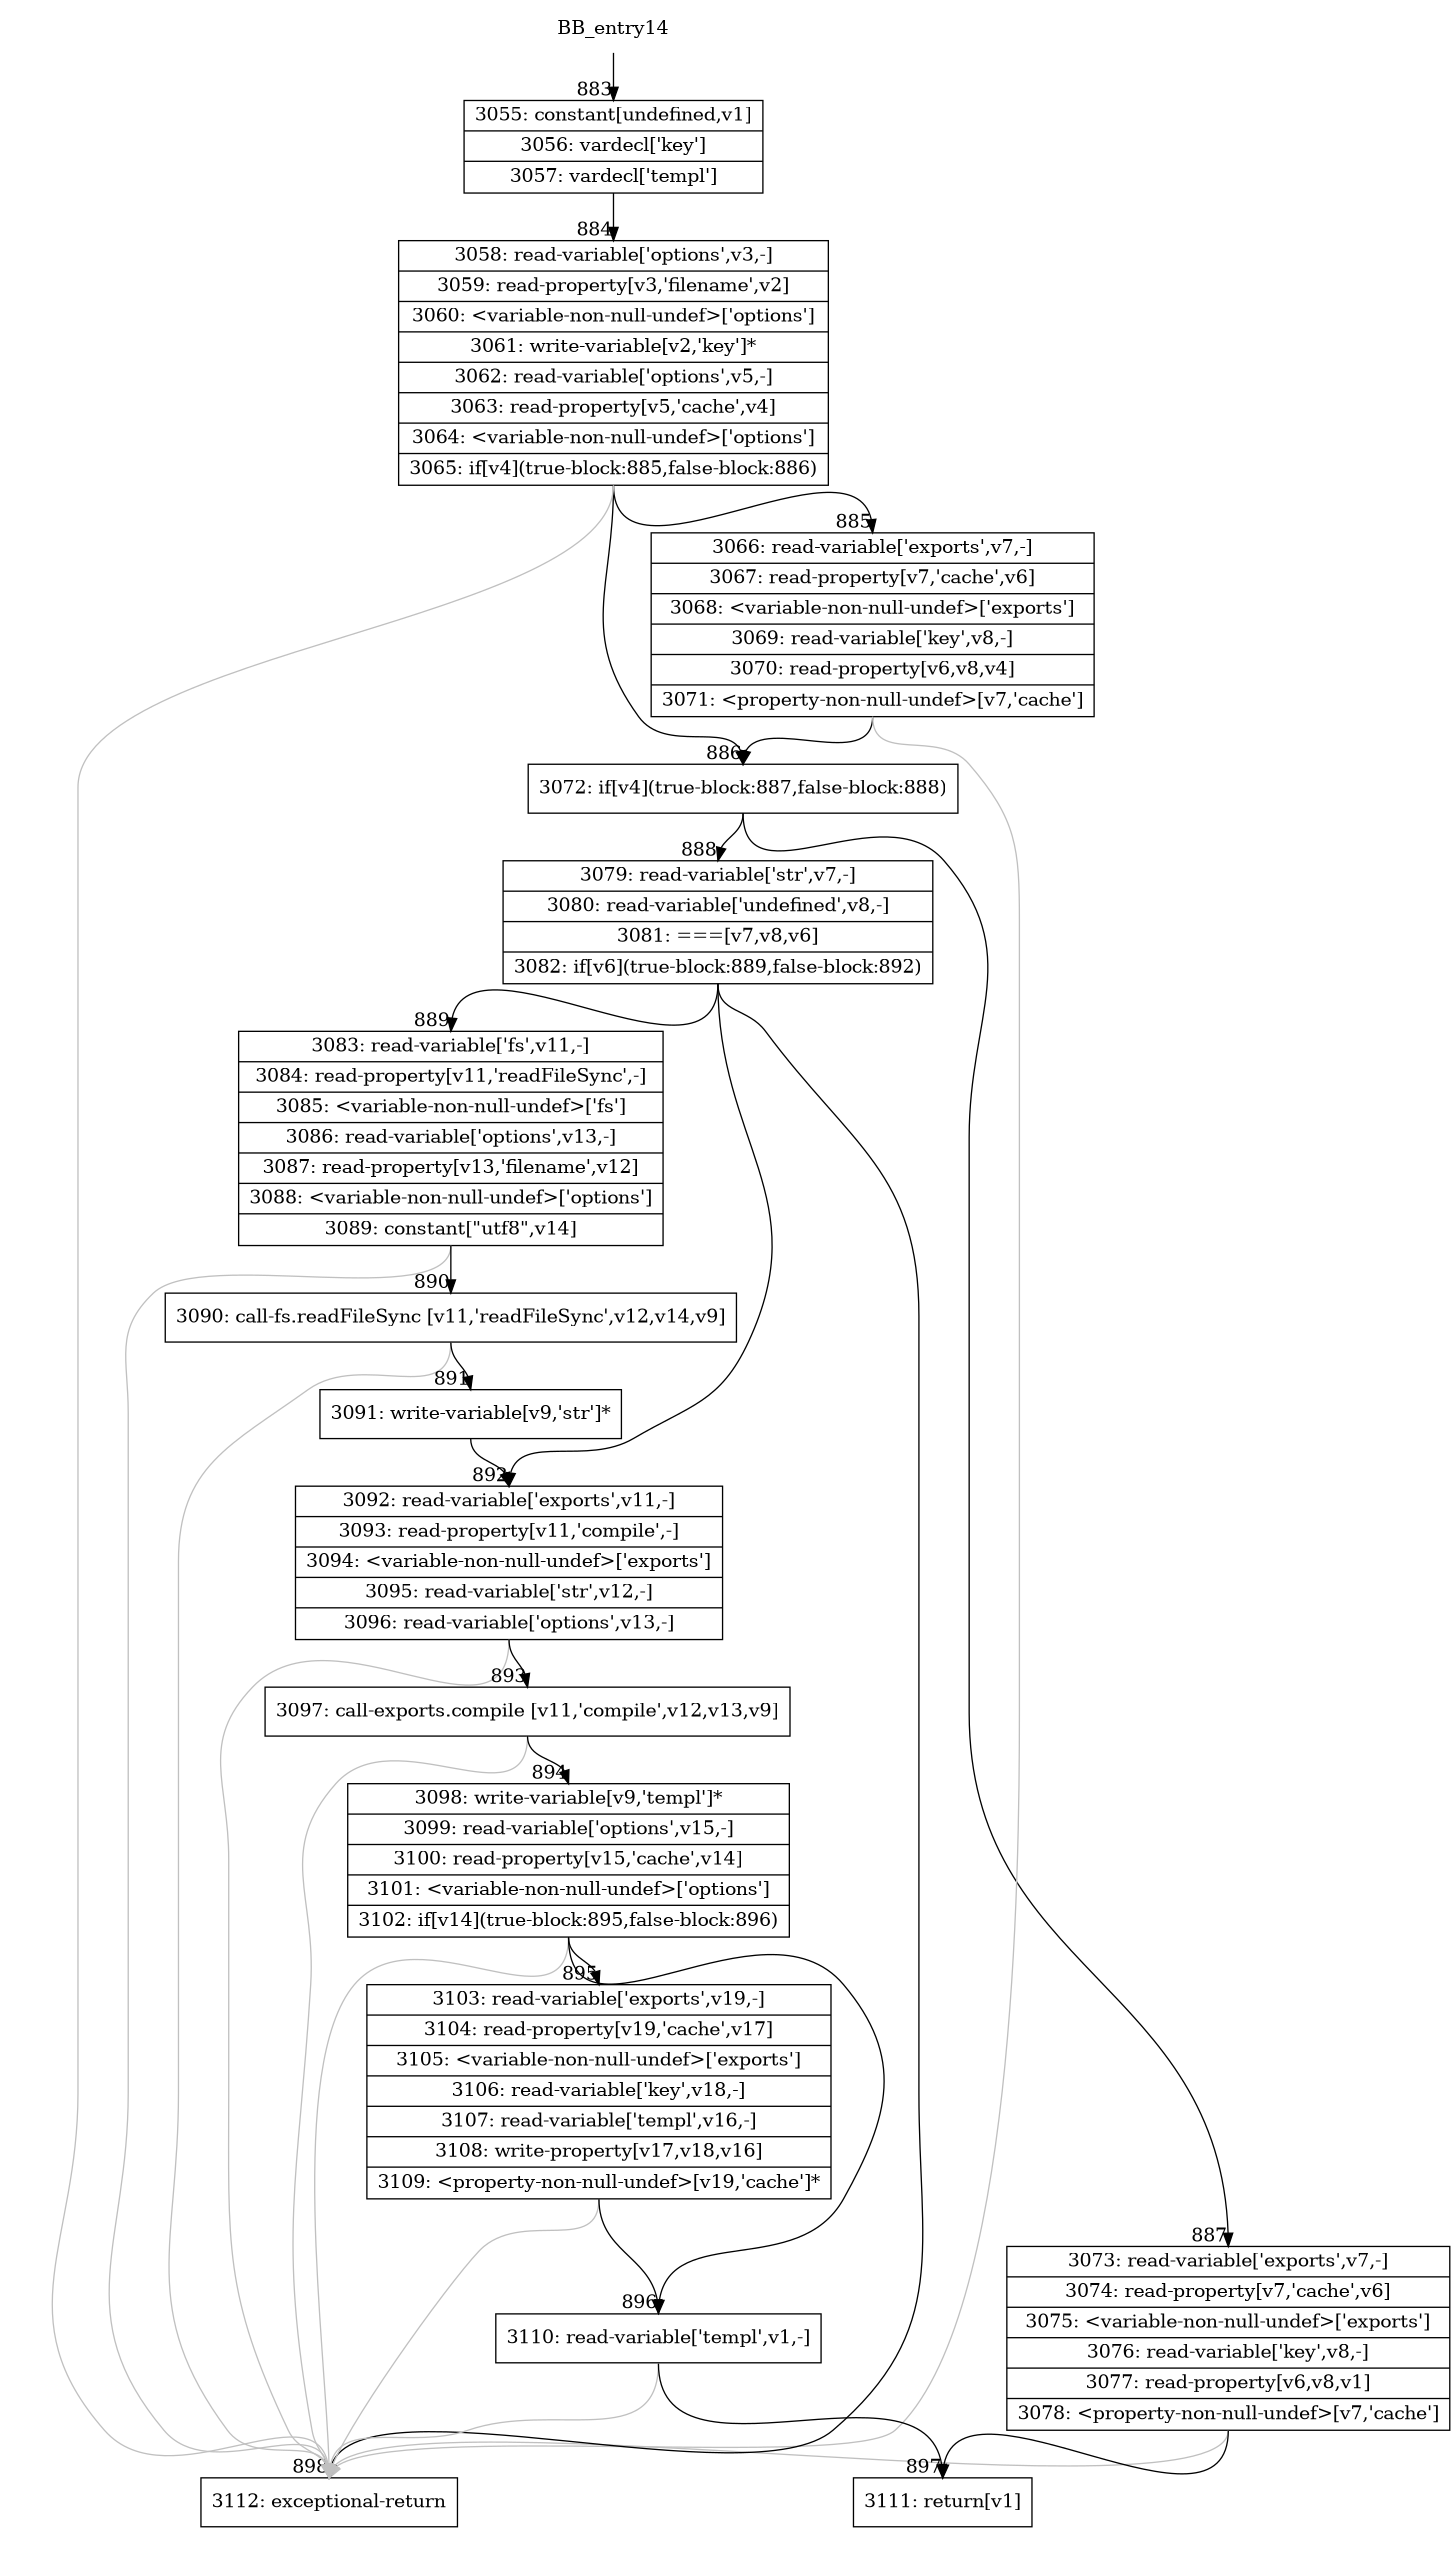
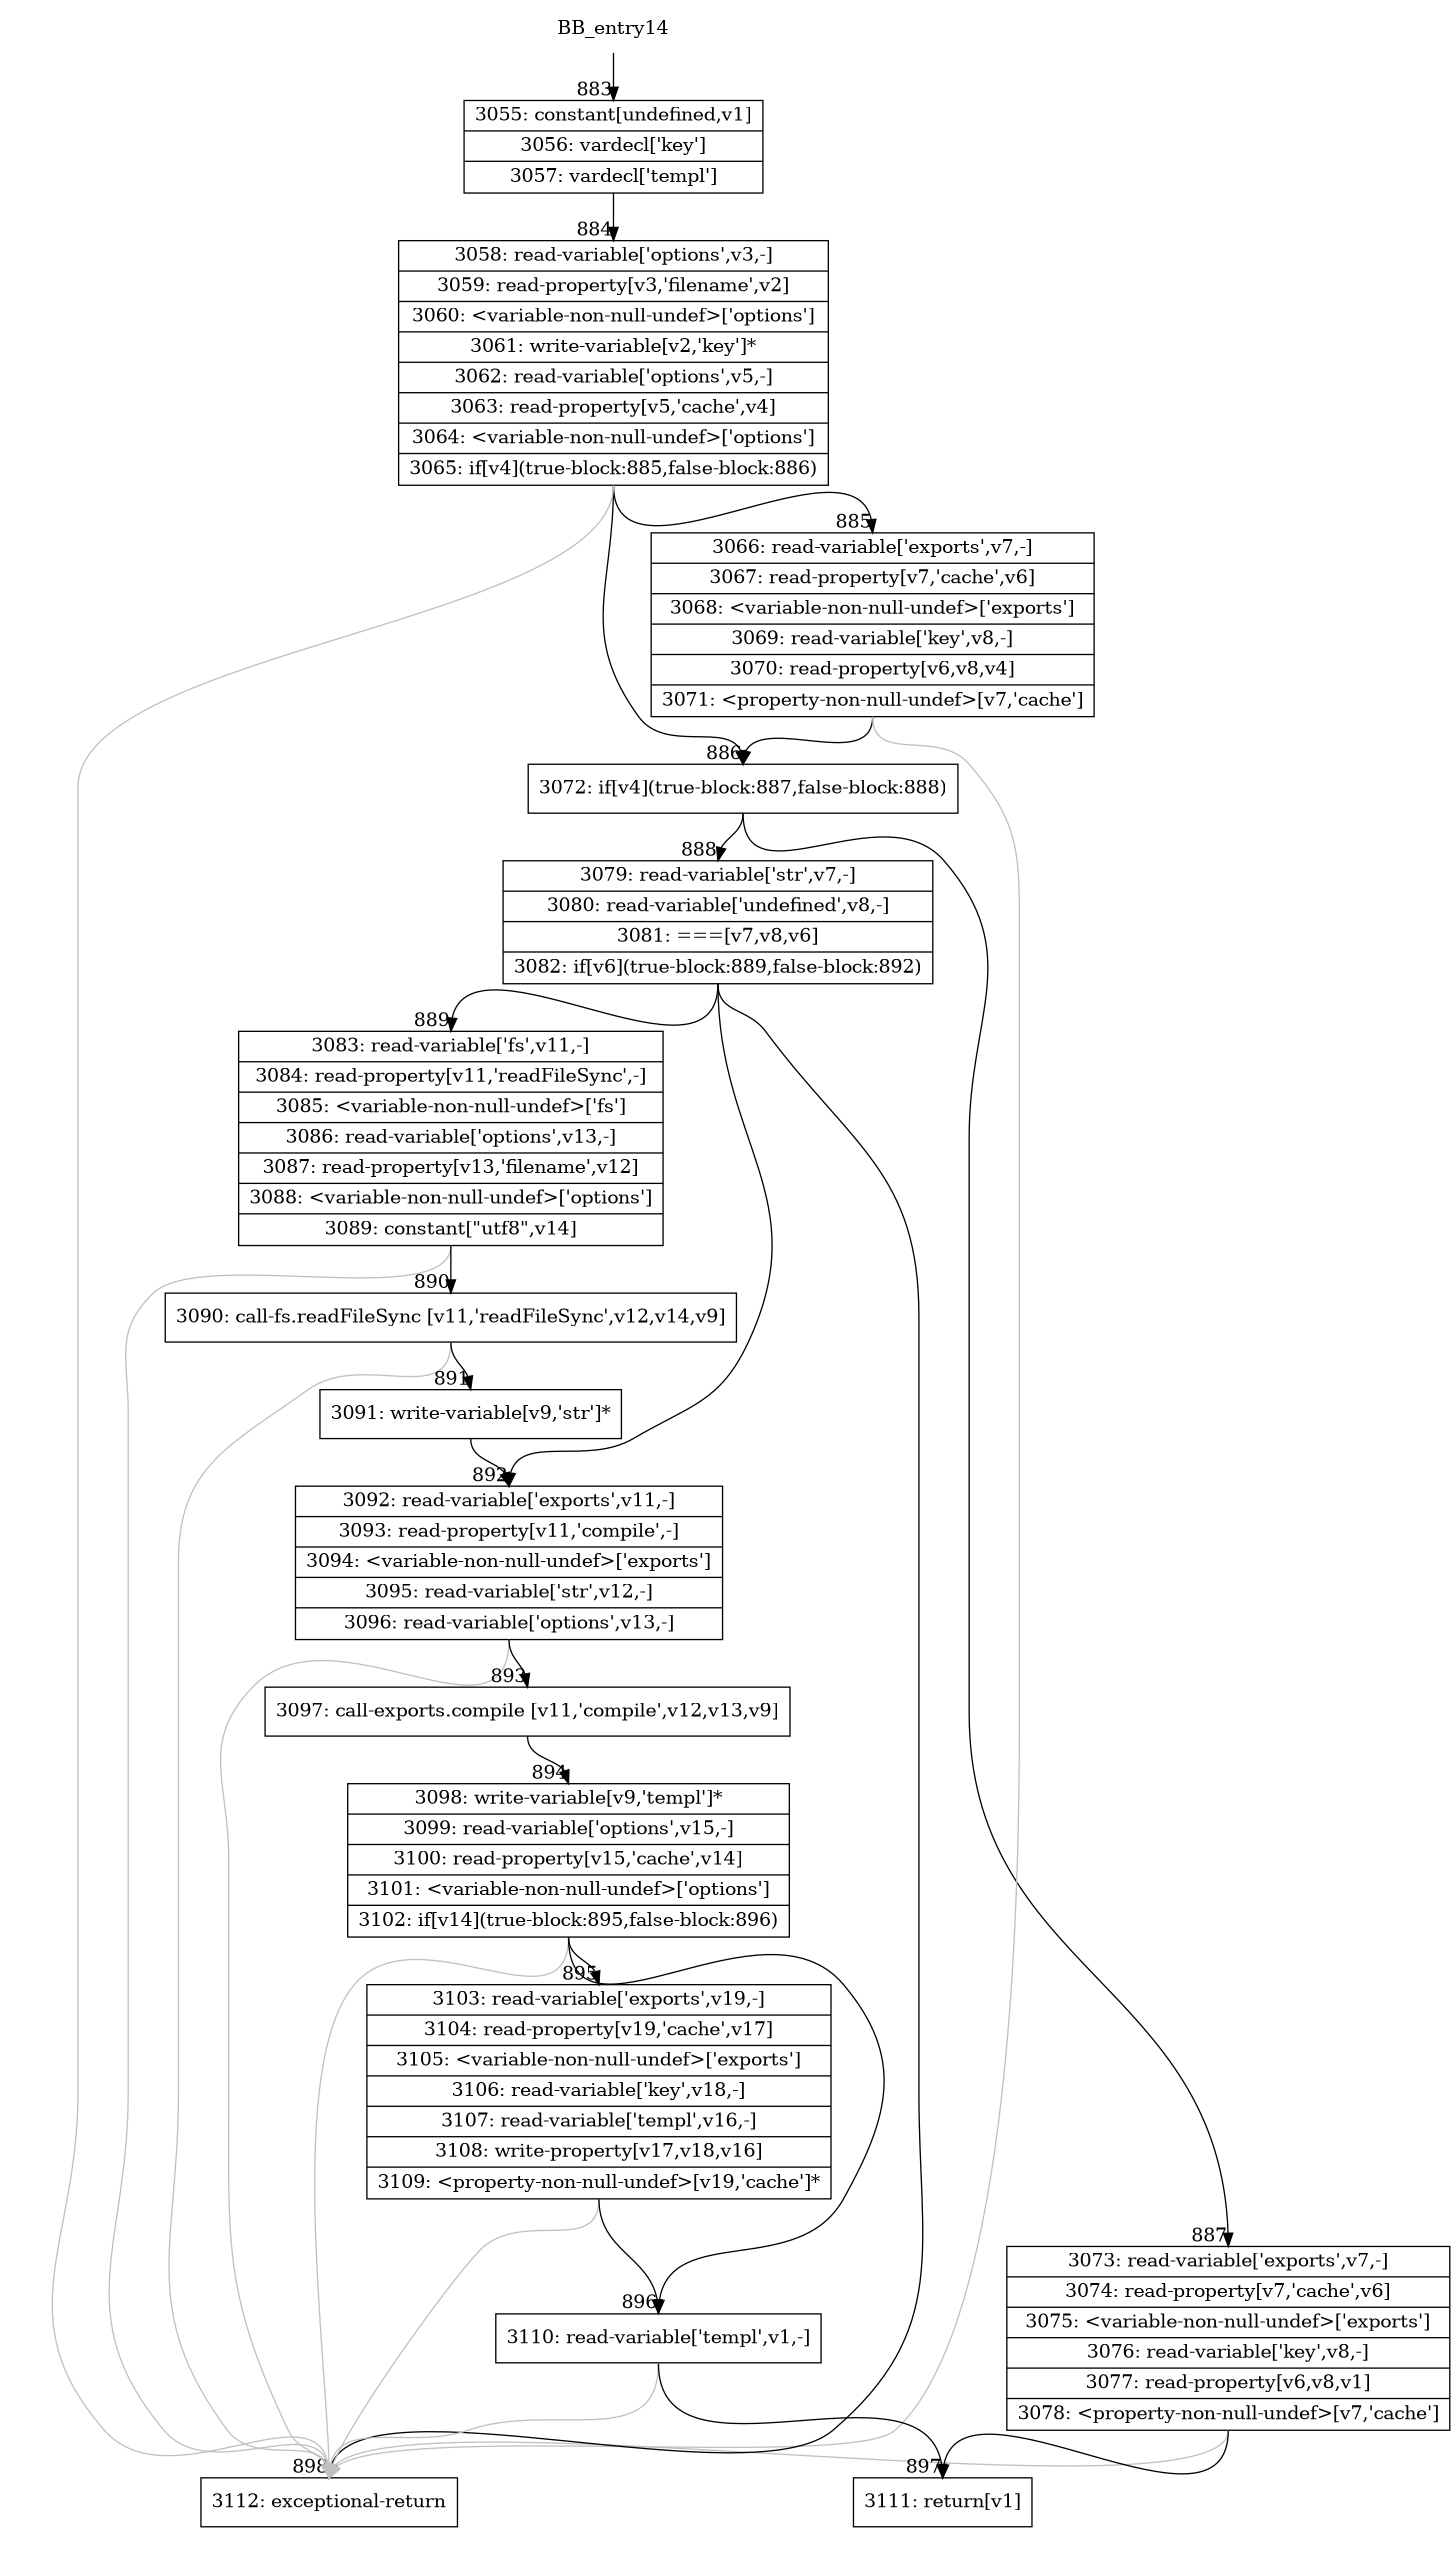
(309, 2012) -> none
